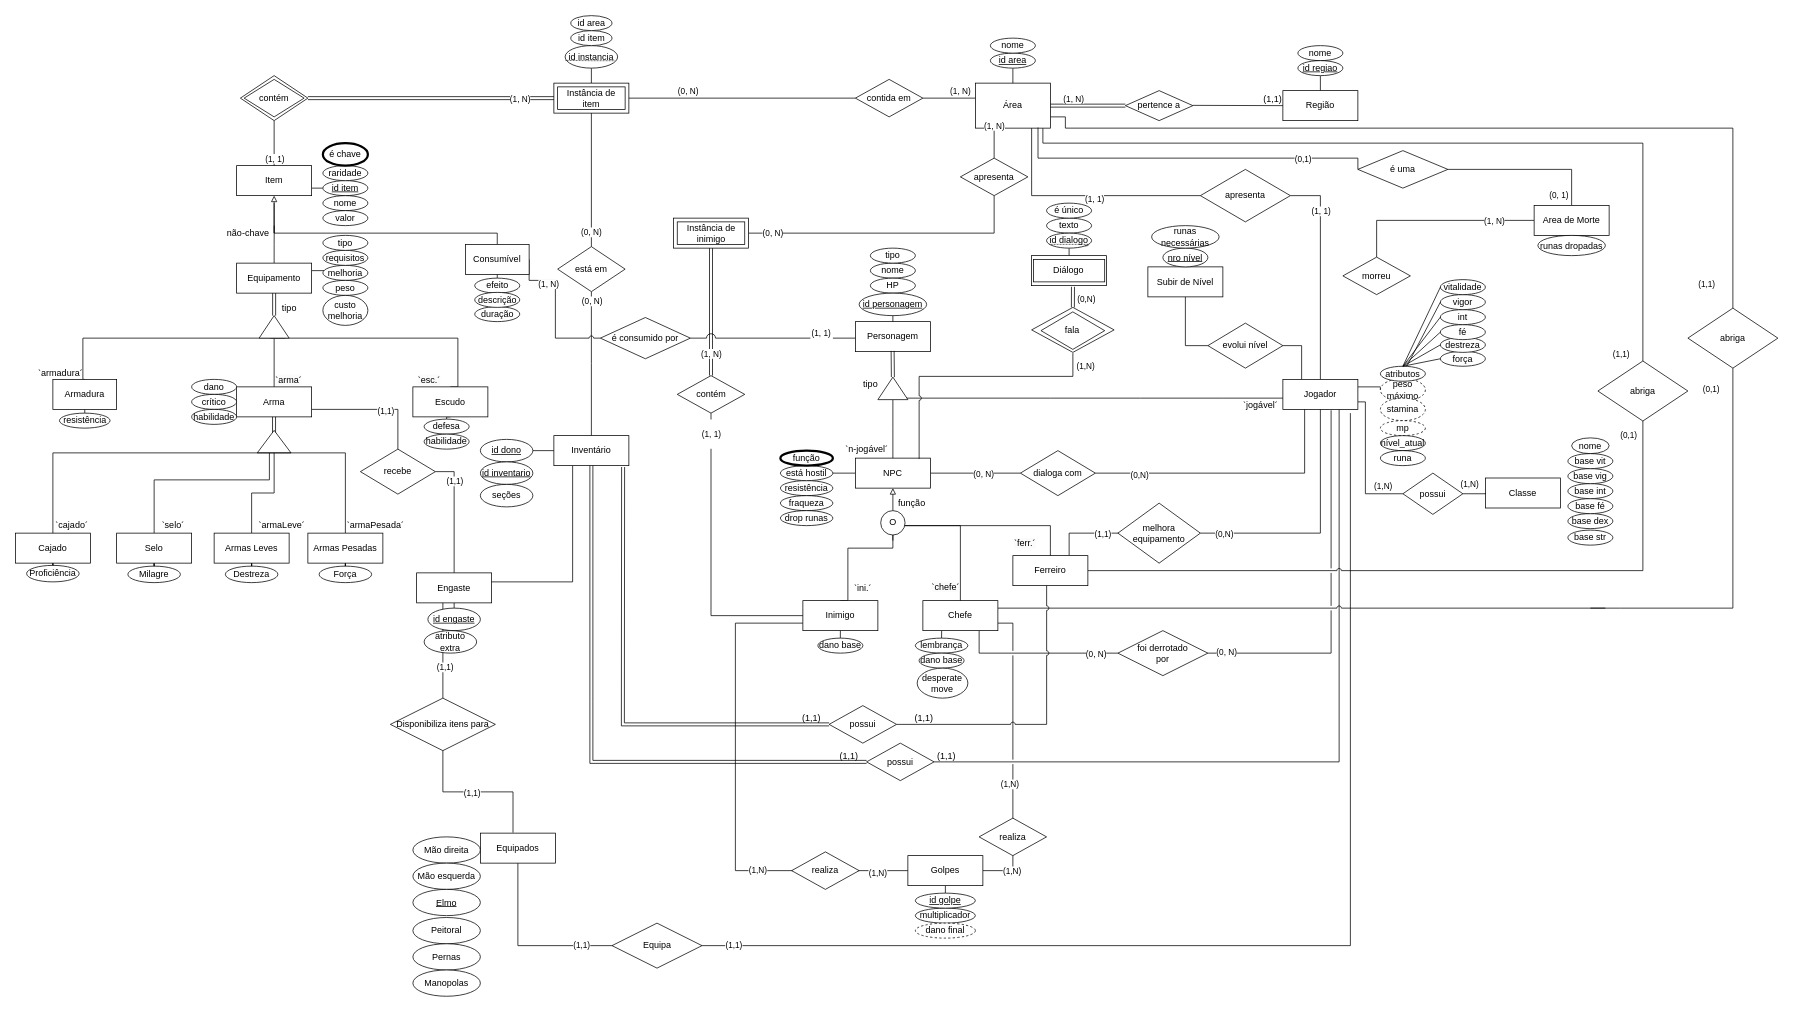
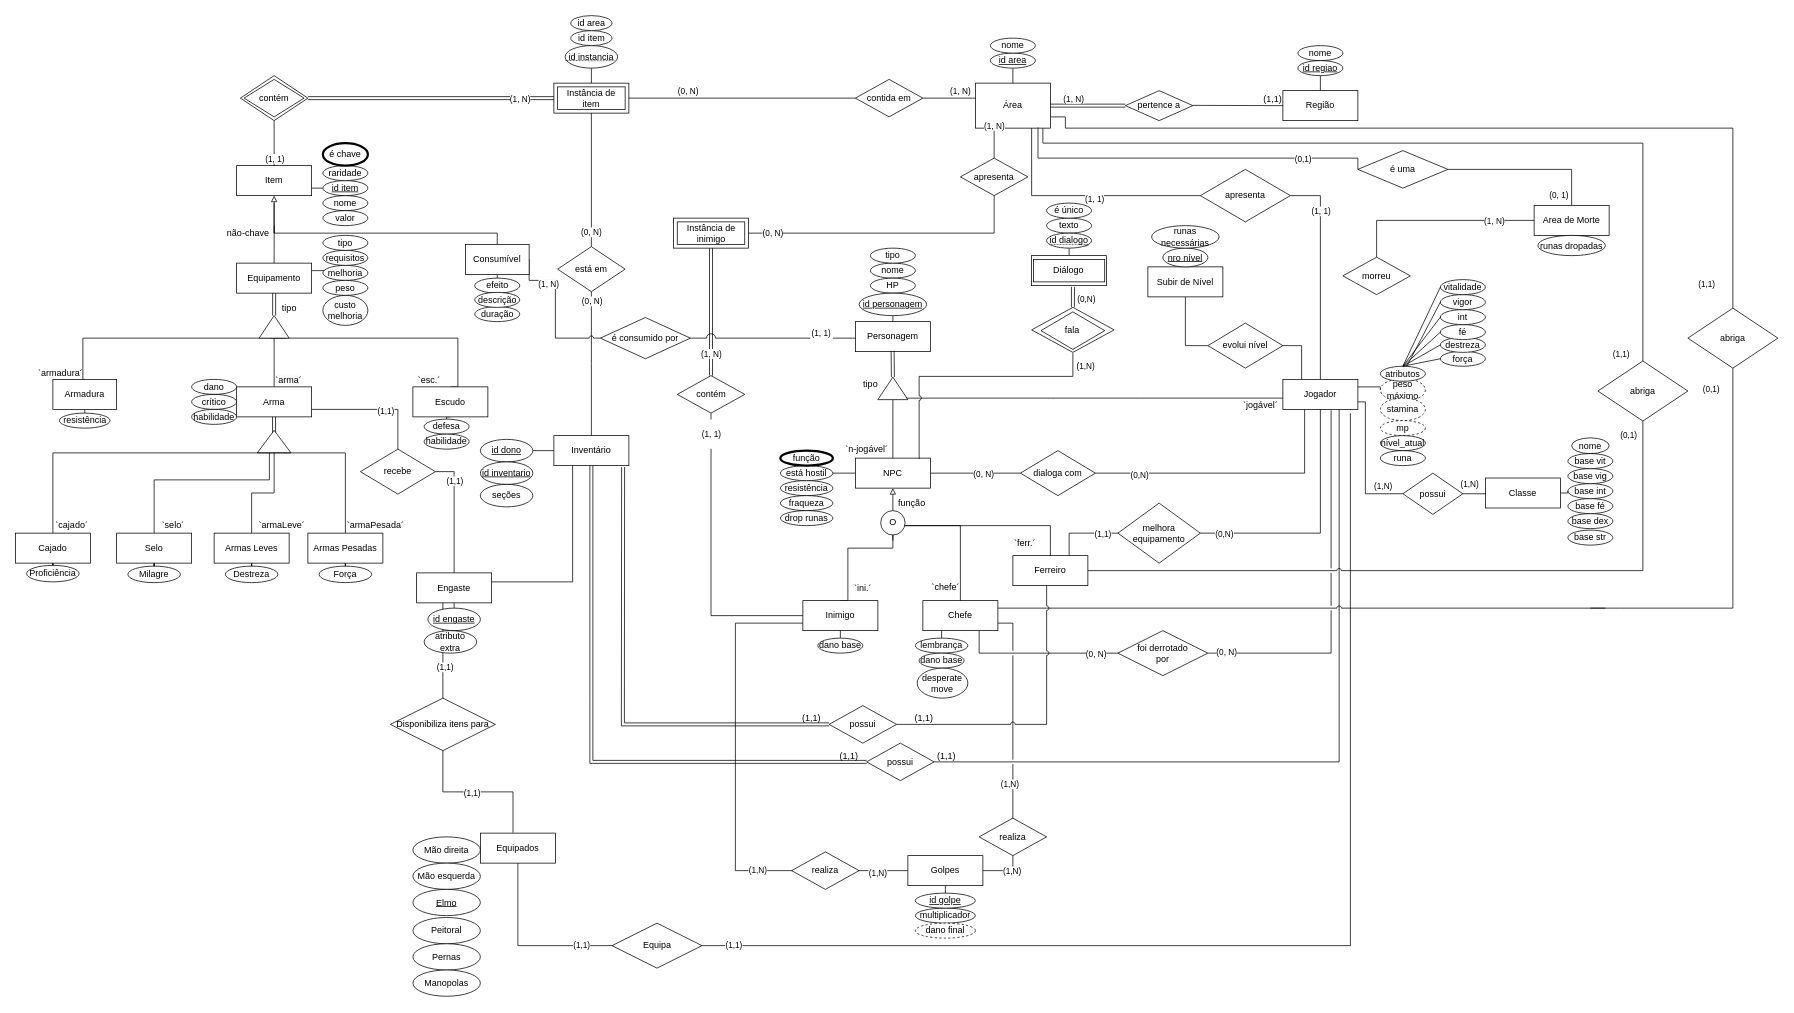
none -> (1565, 493)
